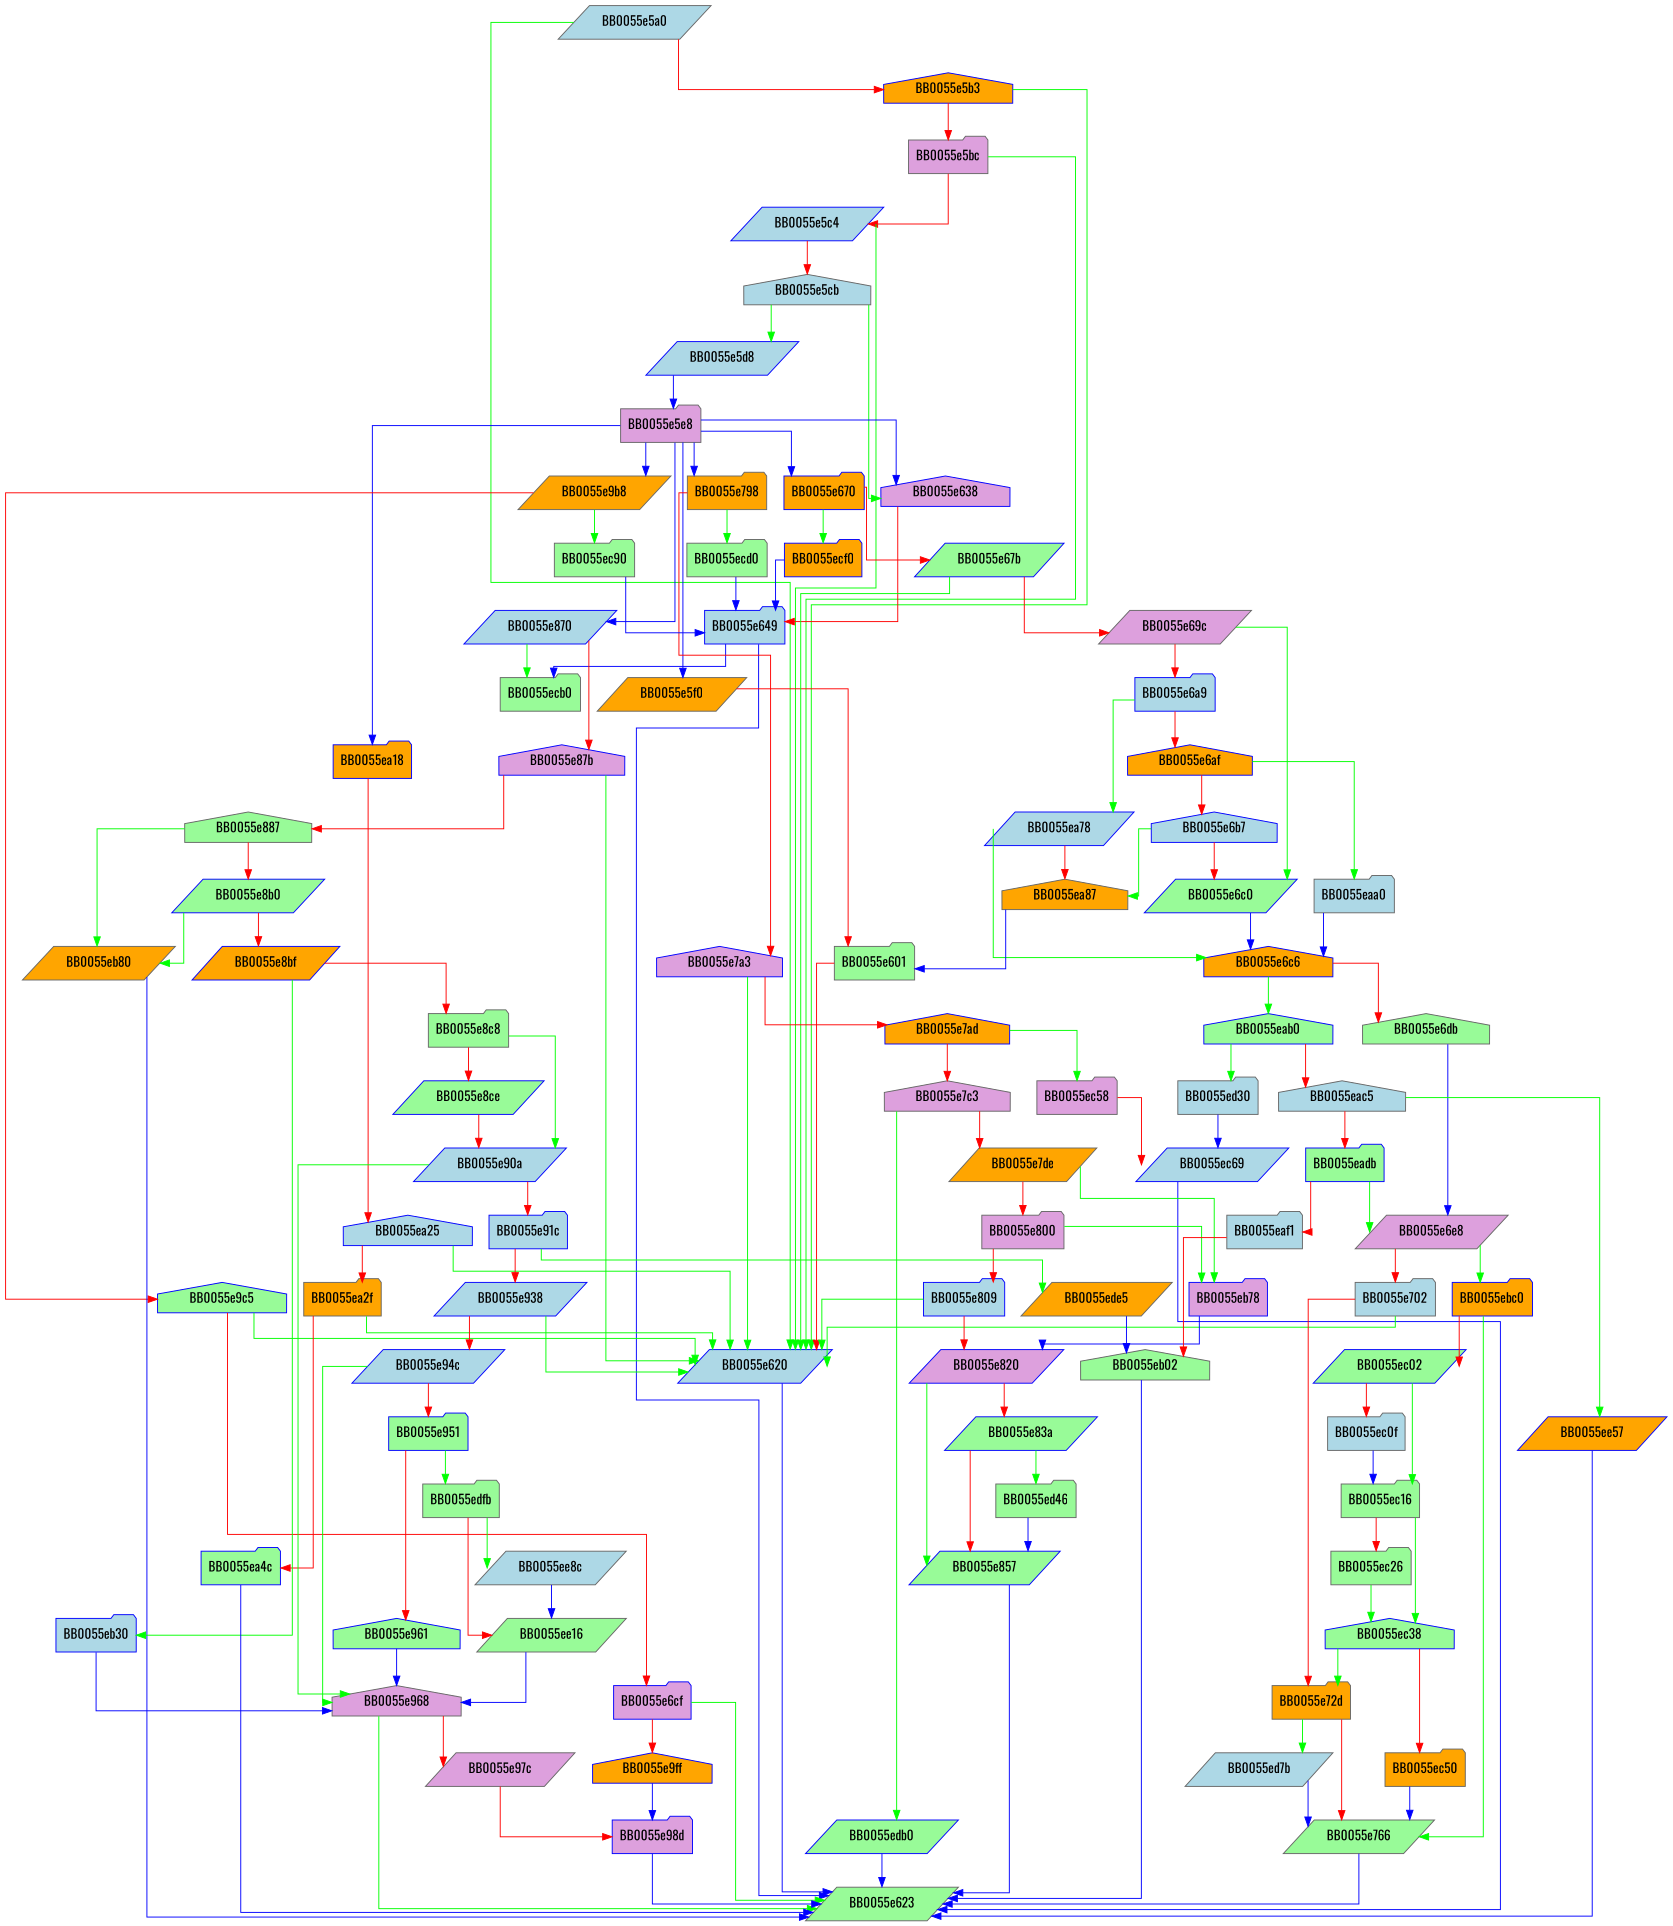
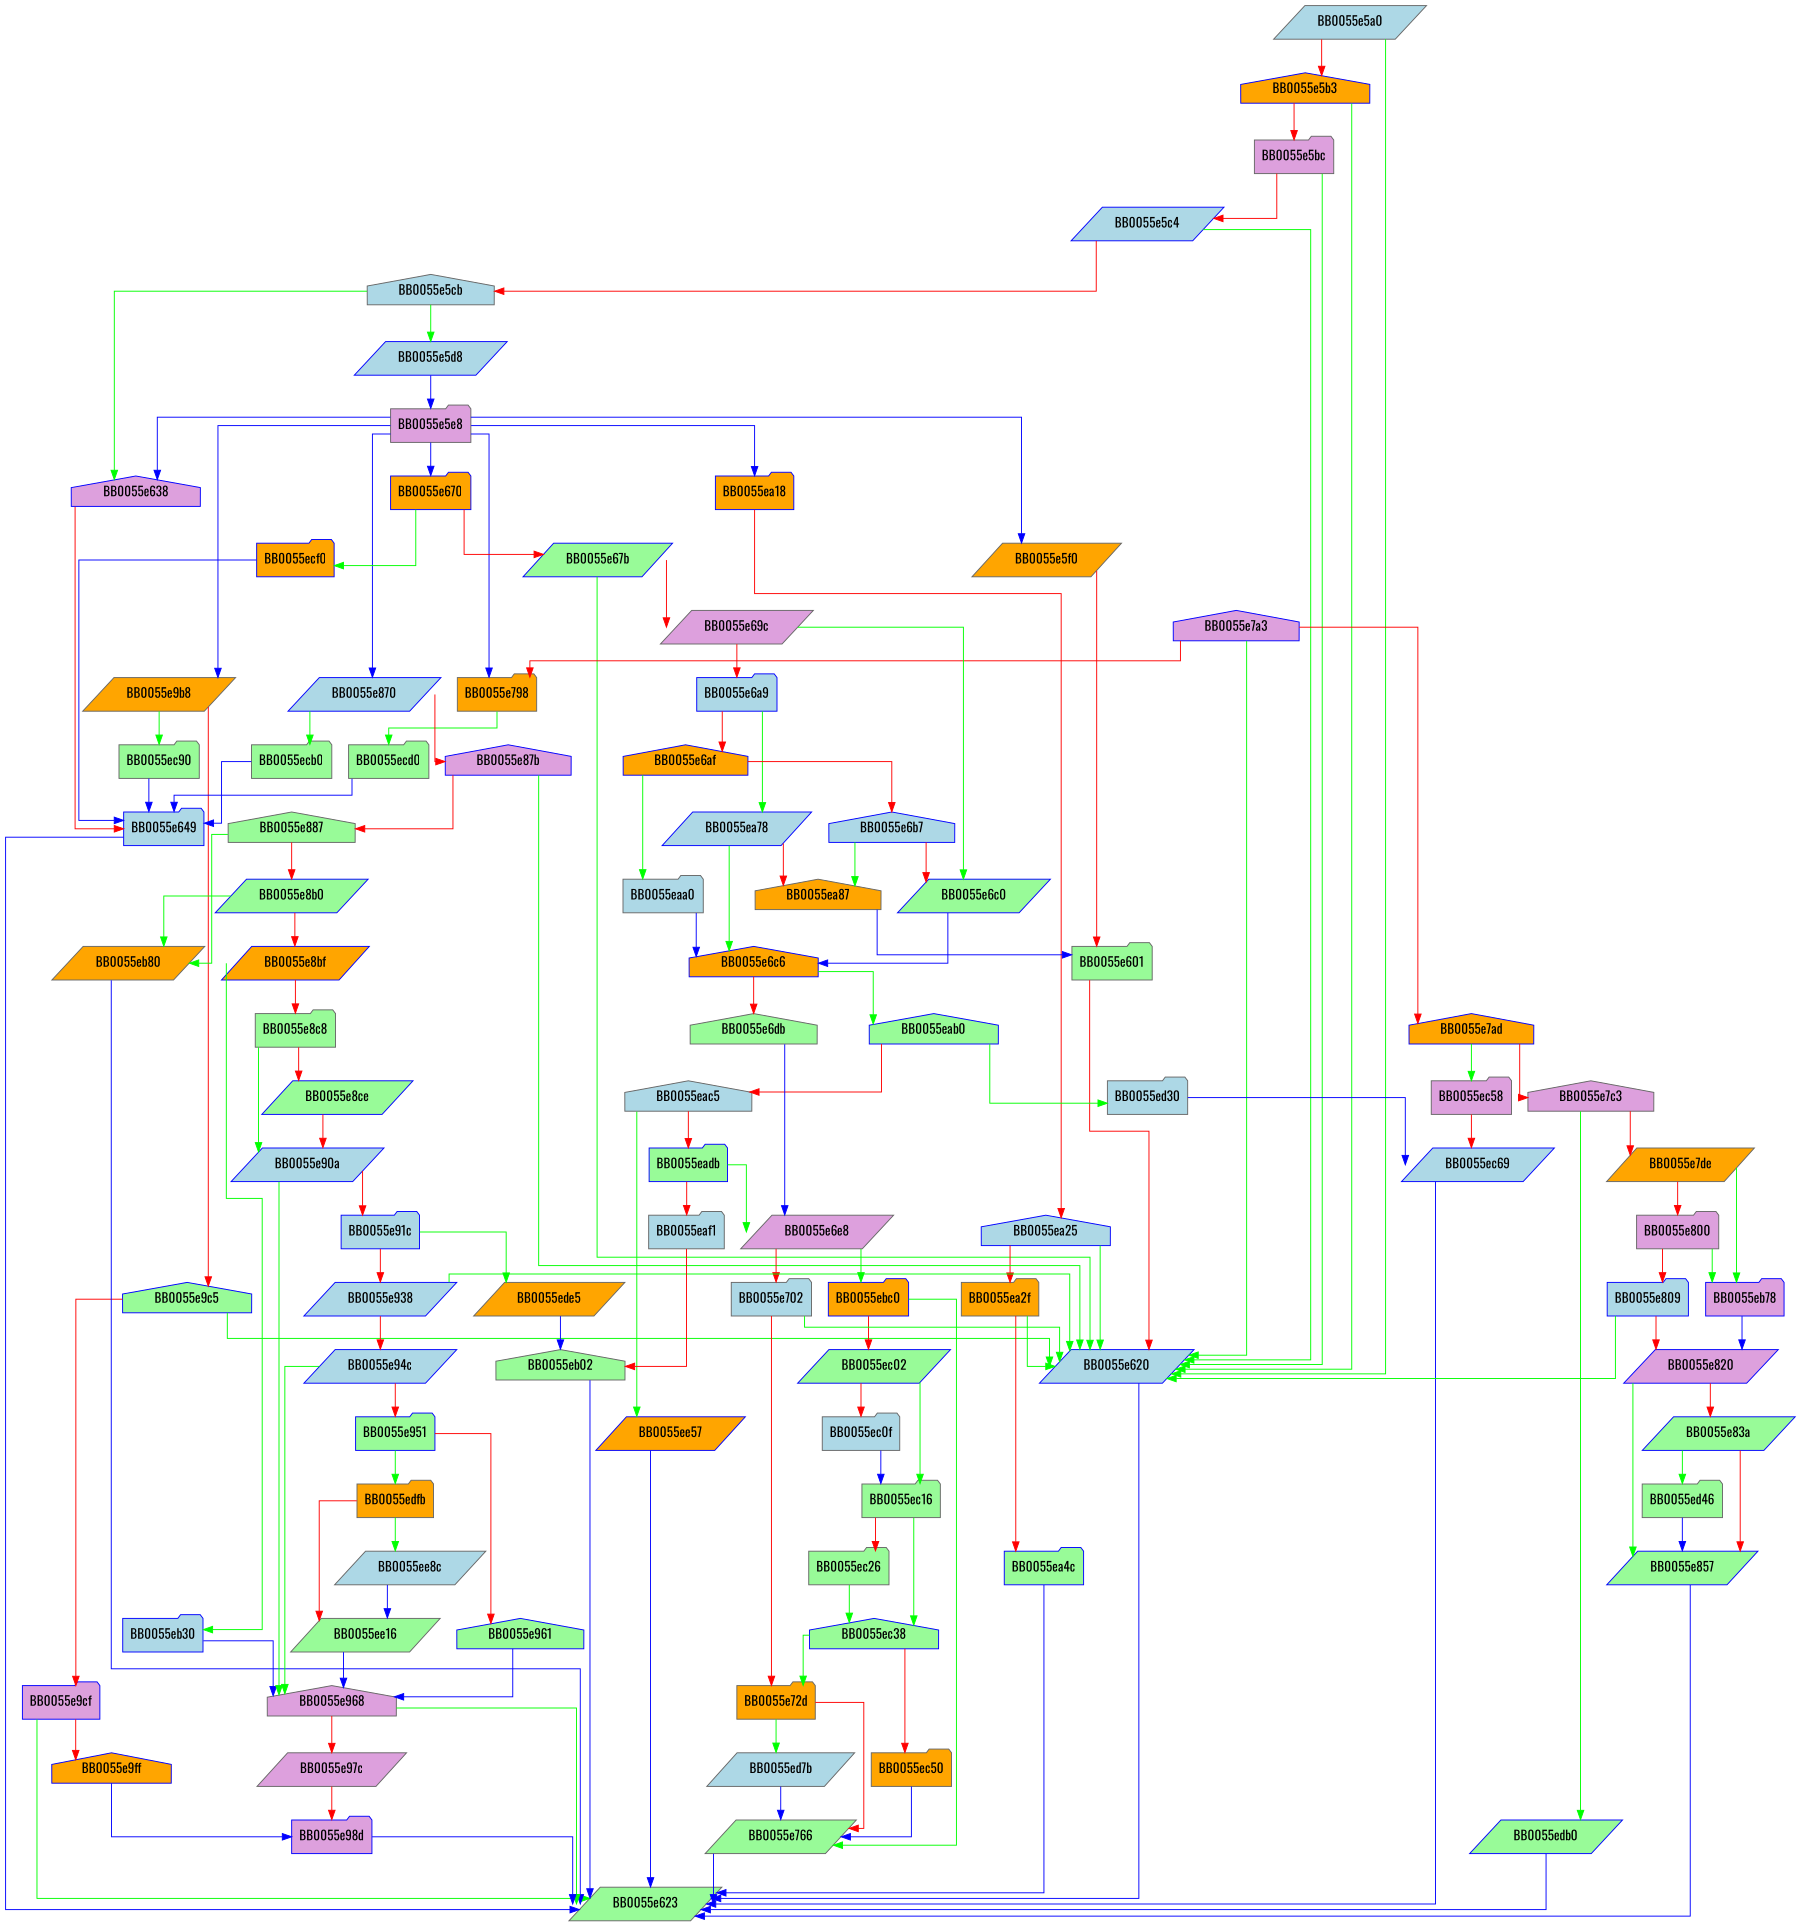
(650, 666) -> (222, 782)
(771, 669) -> (862, 661)
(461, 1501) -> (395, 1501)
(652, 1702) -> (61, 1702)
